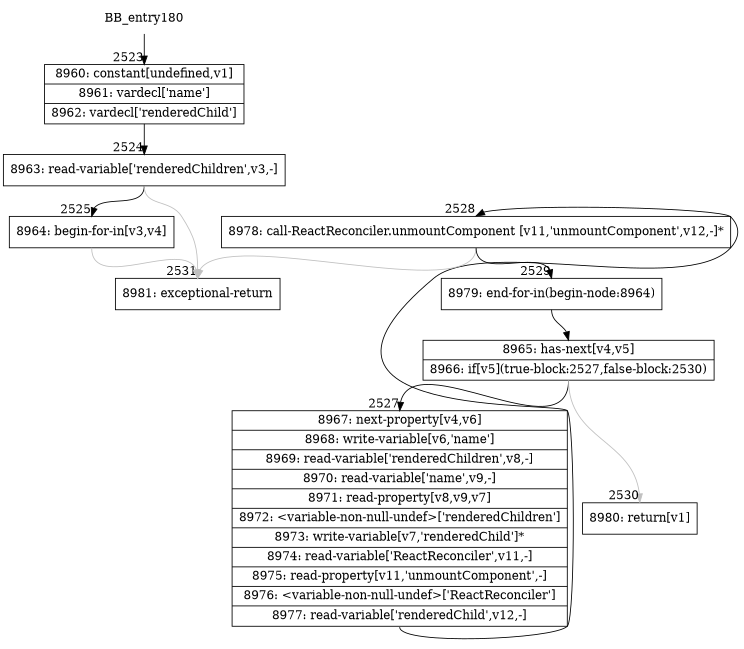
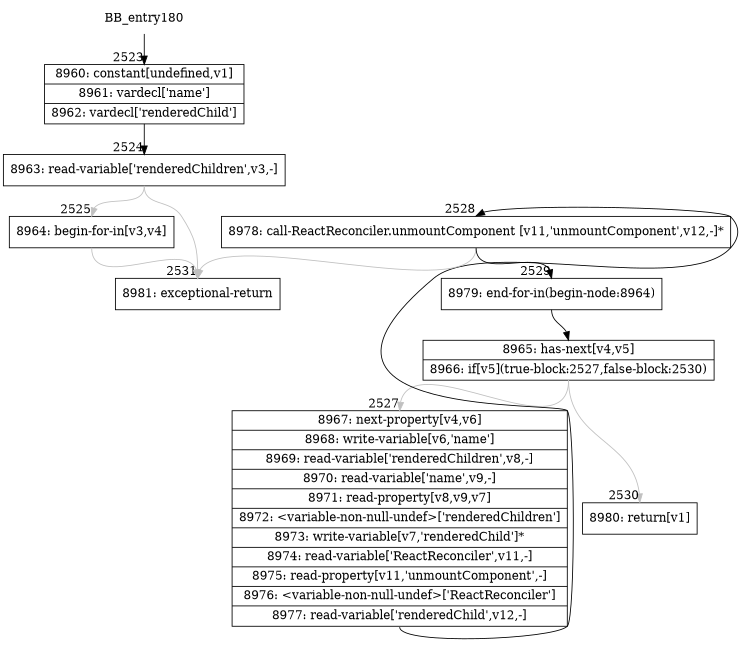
(122, 201) -> (122, 201)
(488, 397) -> (488, 397)
